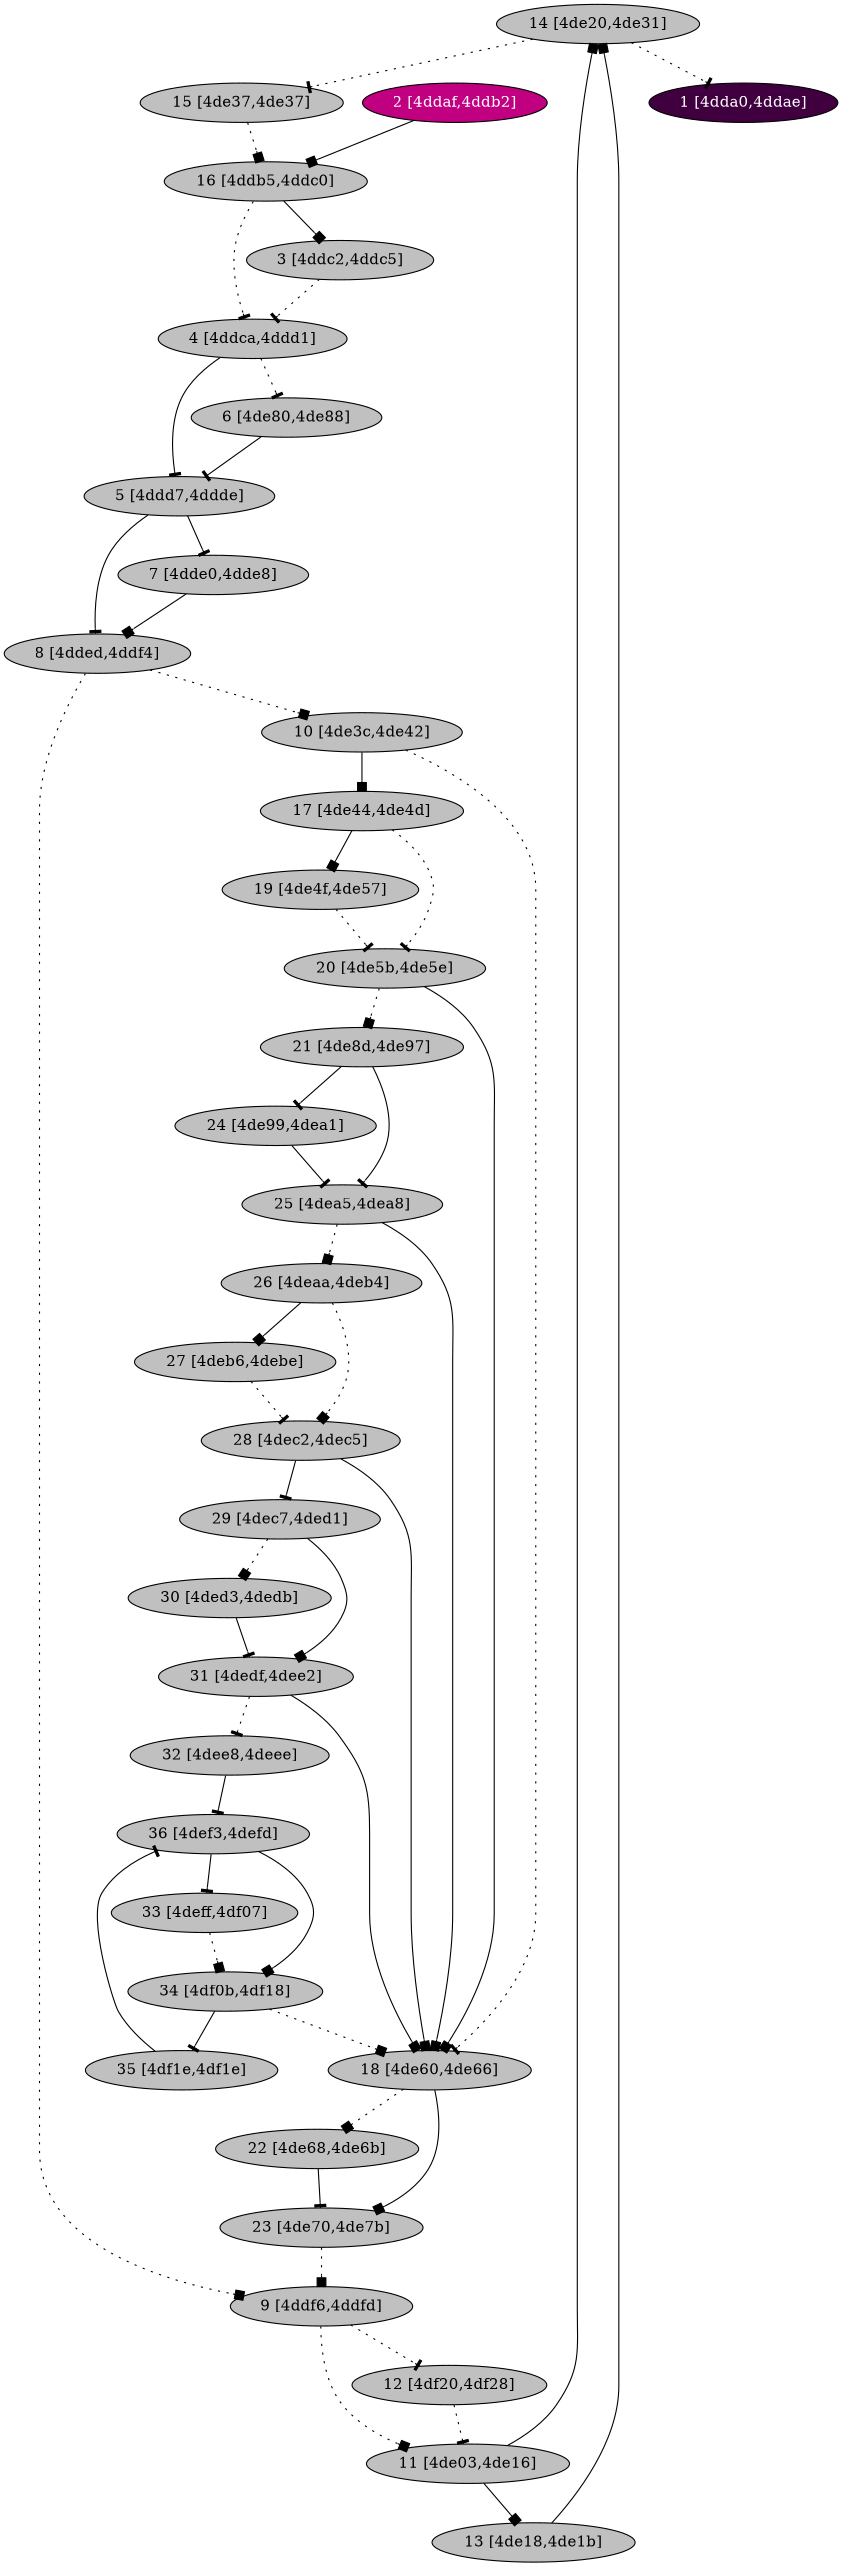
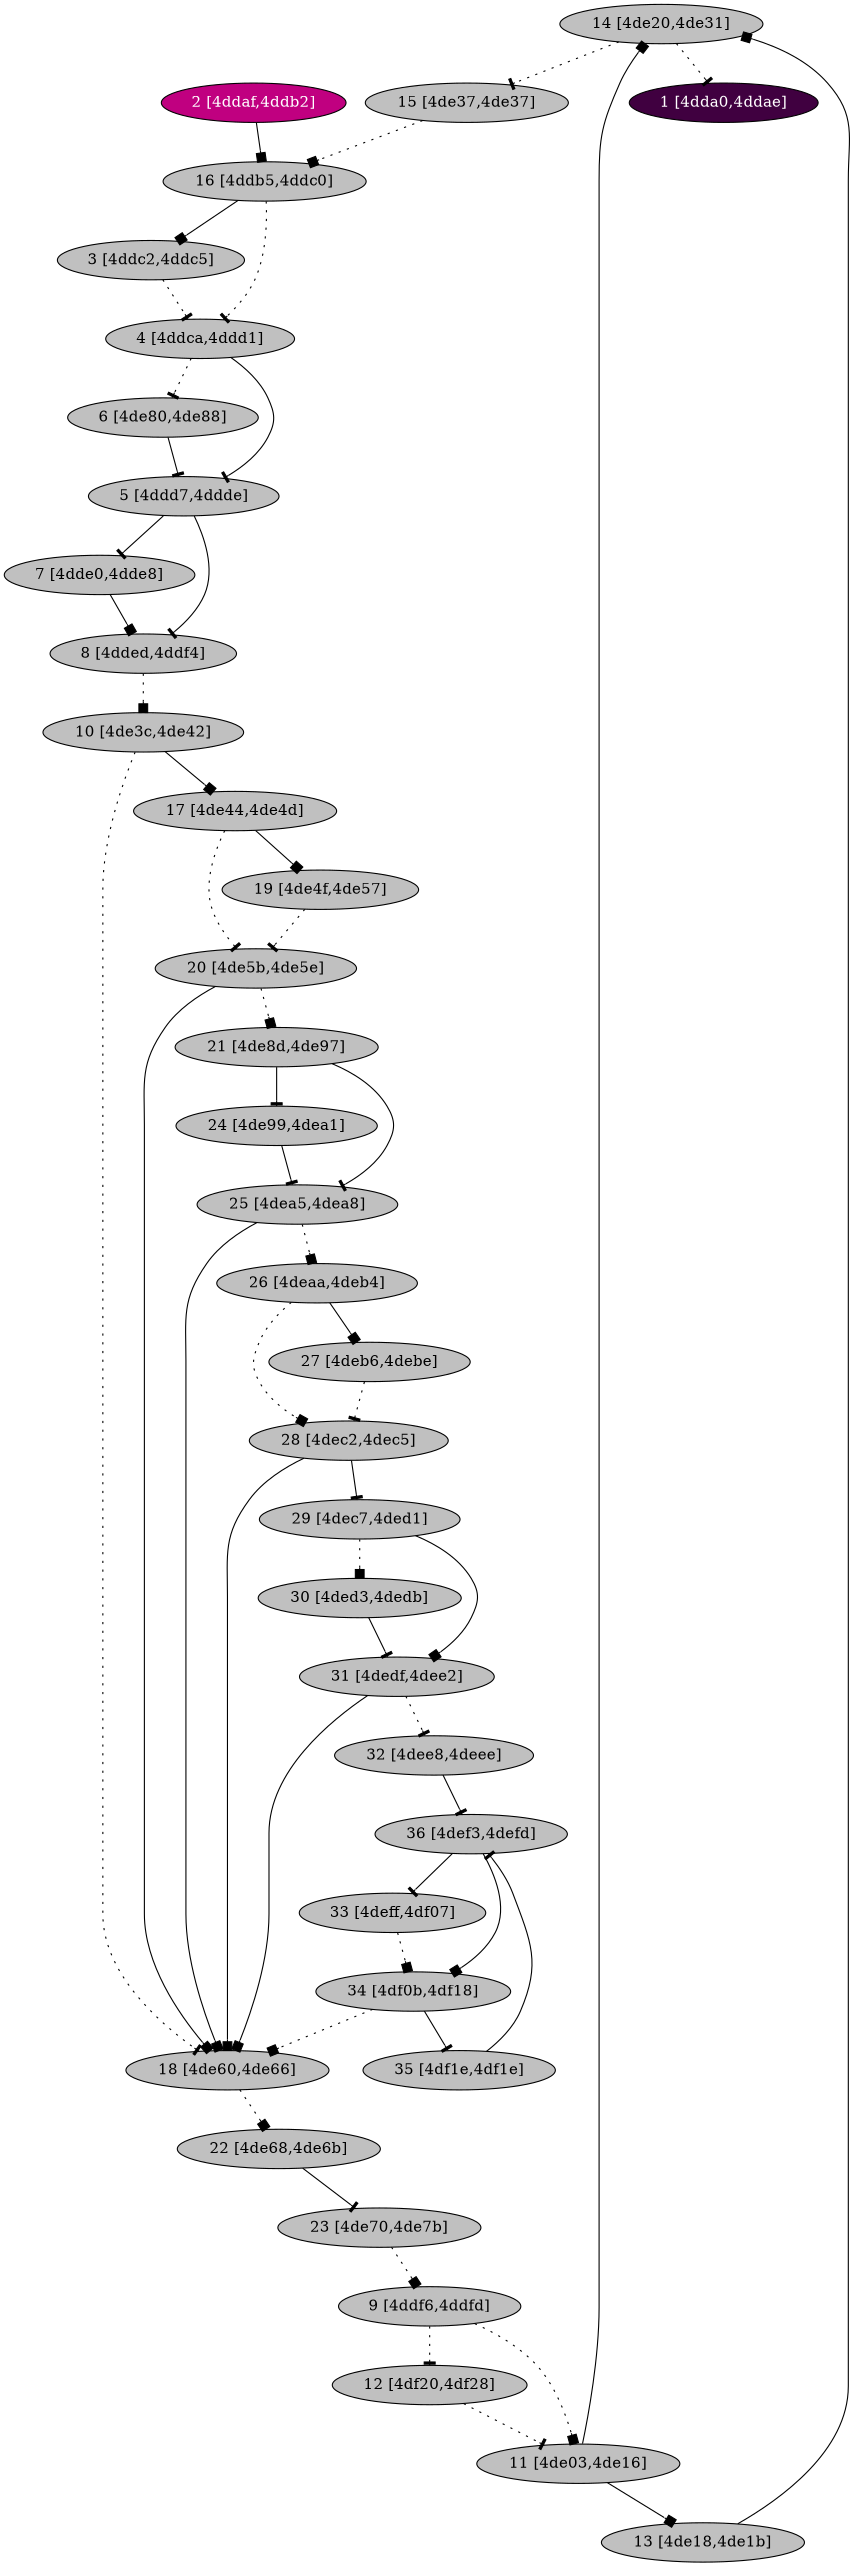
(40, 1537) -> none
(433, 2159) -> none
